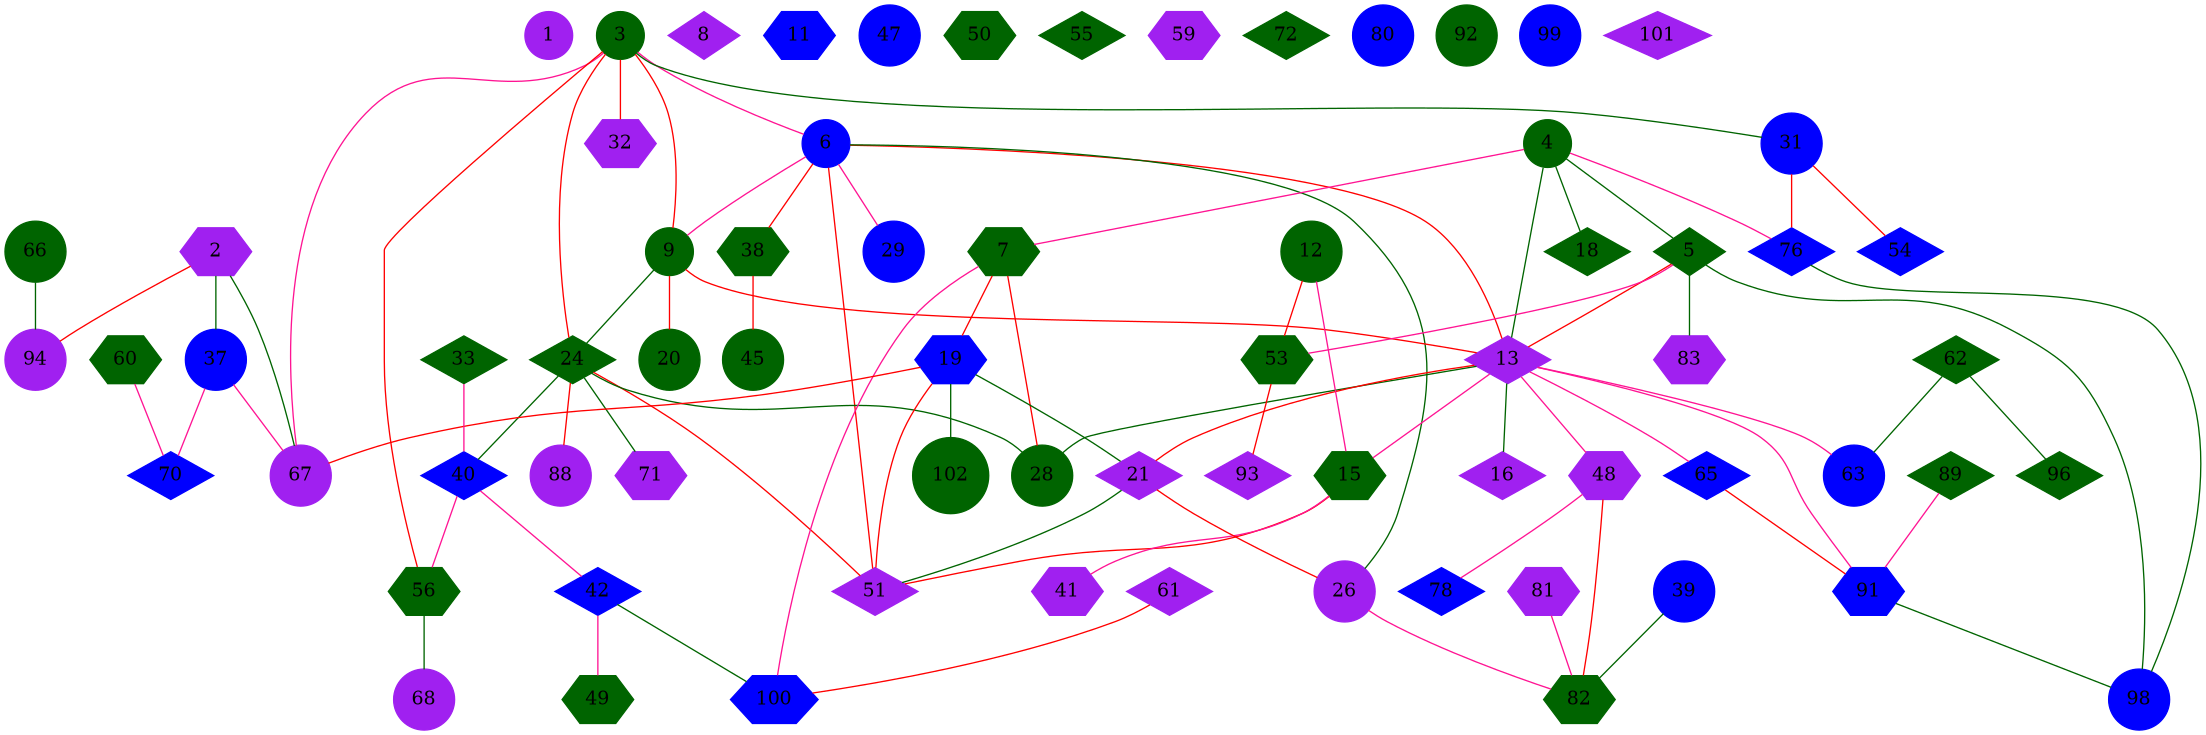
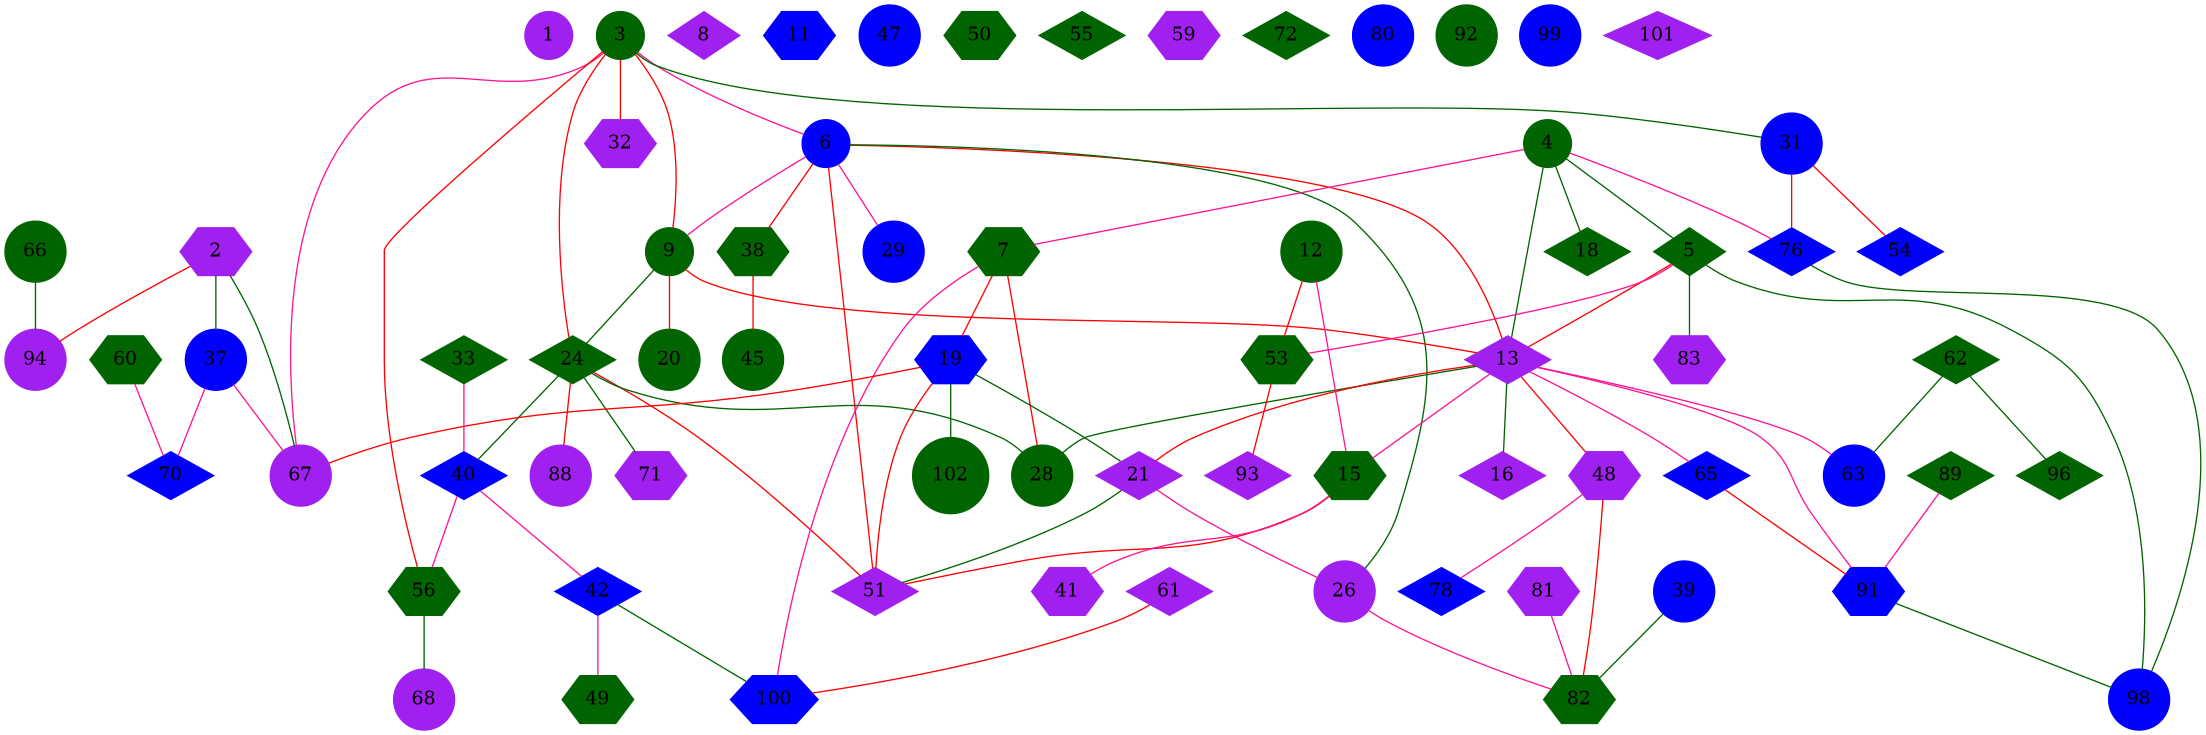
(1554, 415) -> (1554, 415)
(1247, 543) -> (1247, 543)
